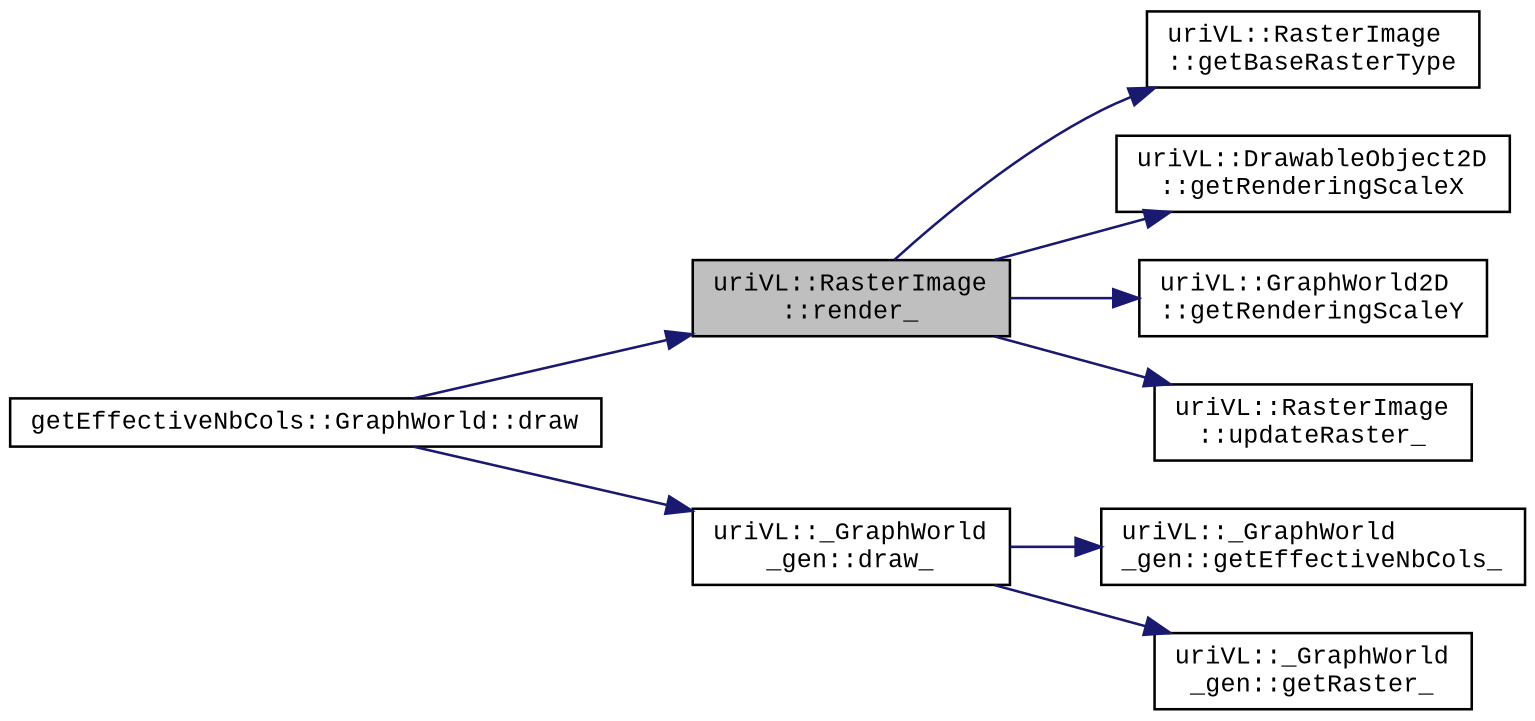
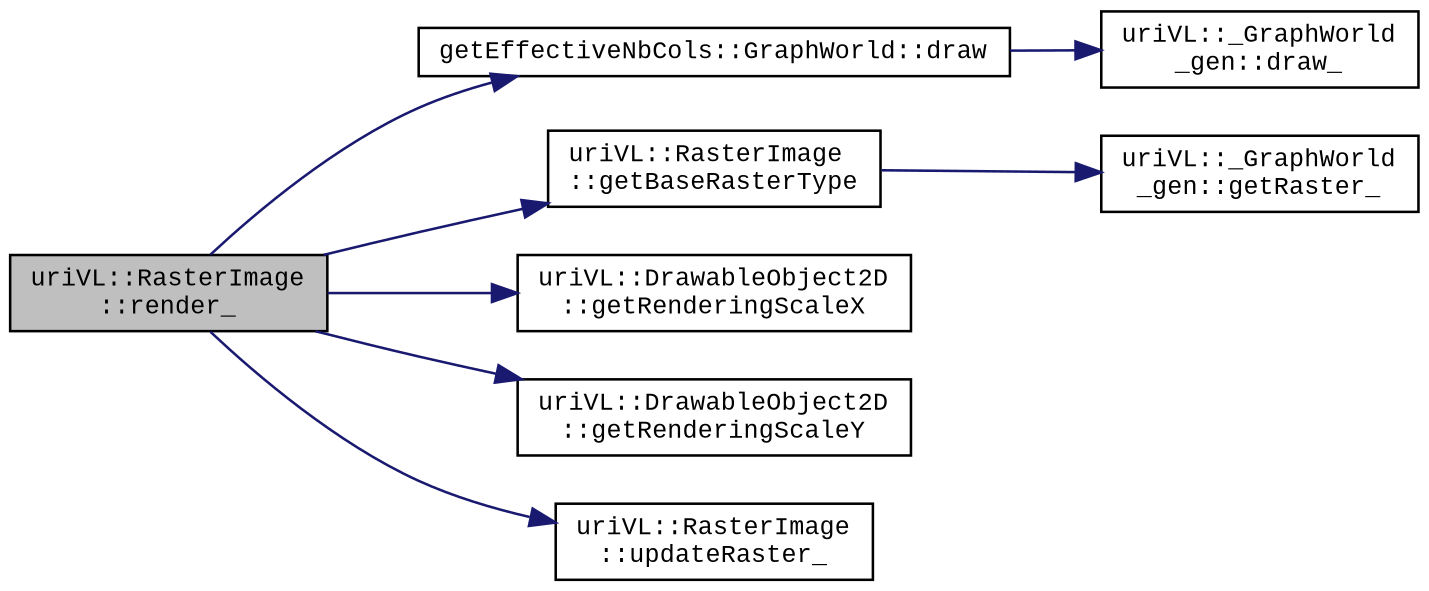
(1313, 298) -> (714, 417)
(540, 369) -> (341, 151)
(1313, 547) -> none
(1070, 606) -> (978, 171)
